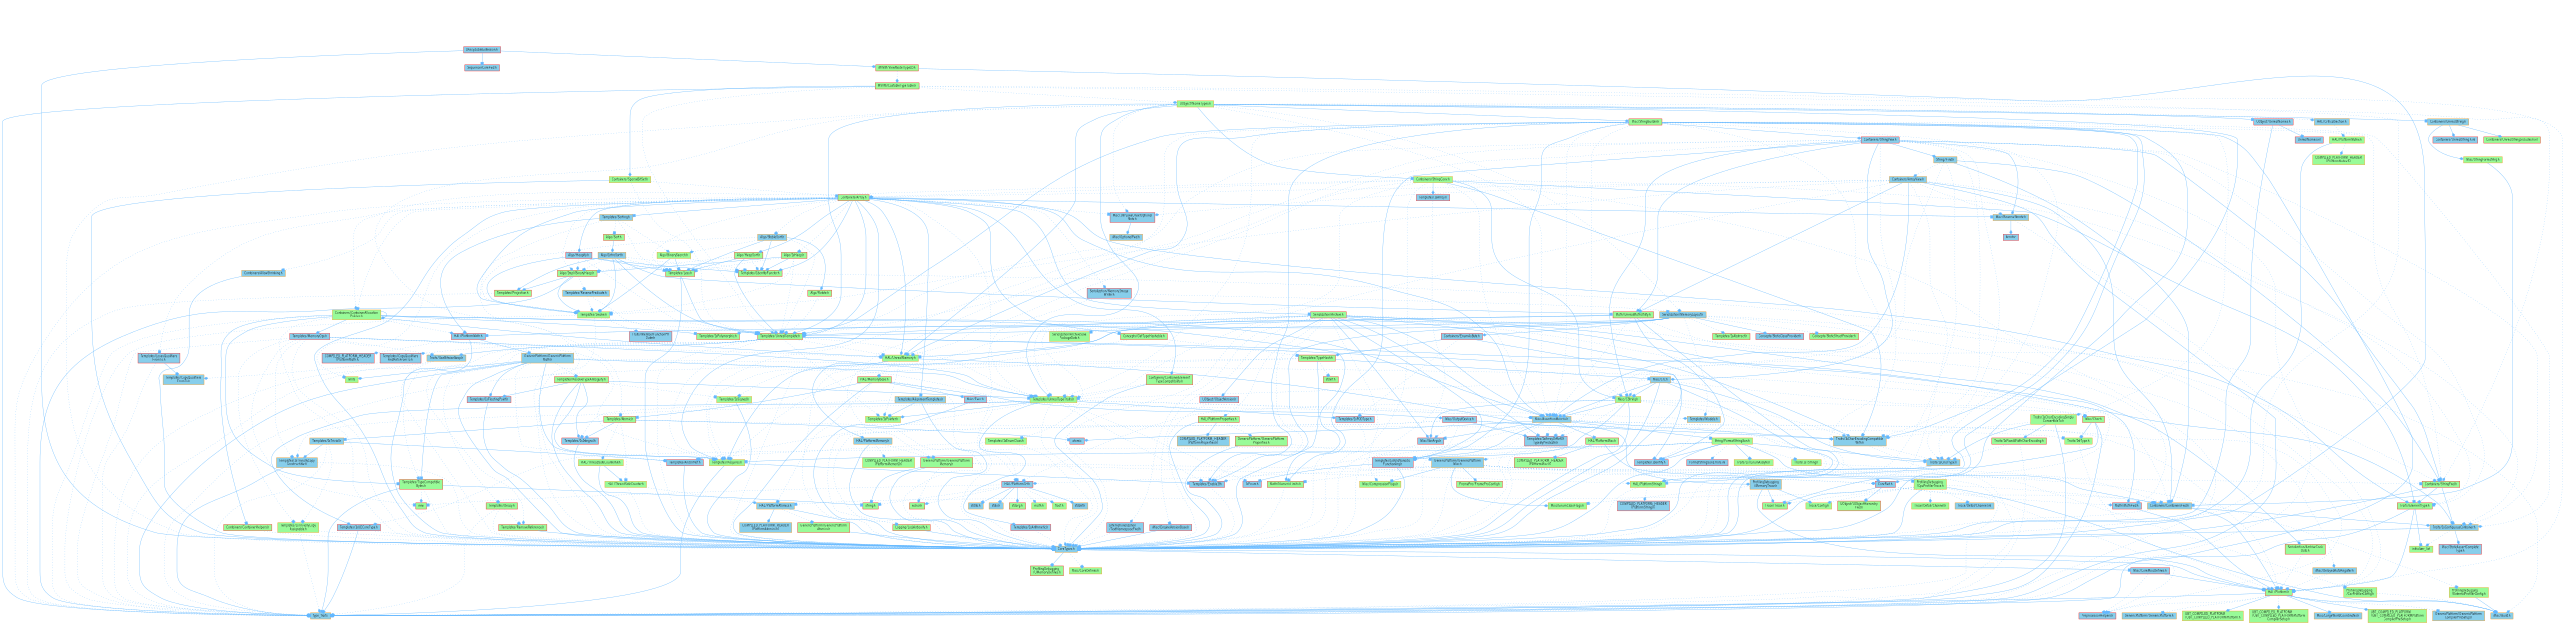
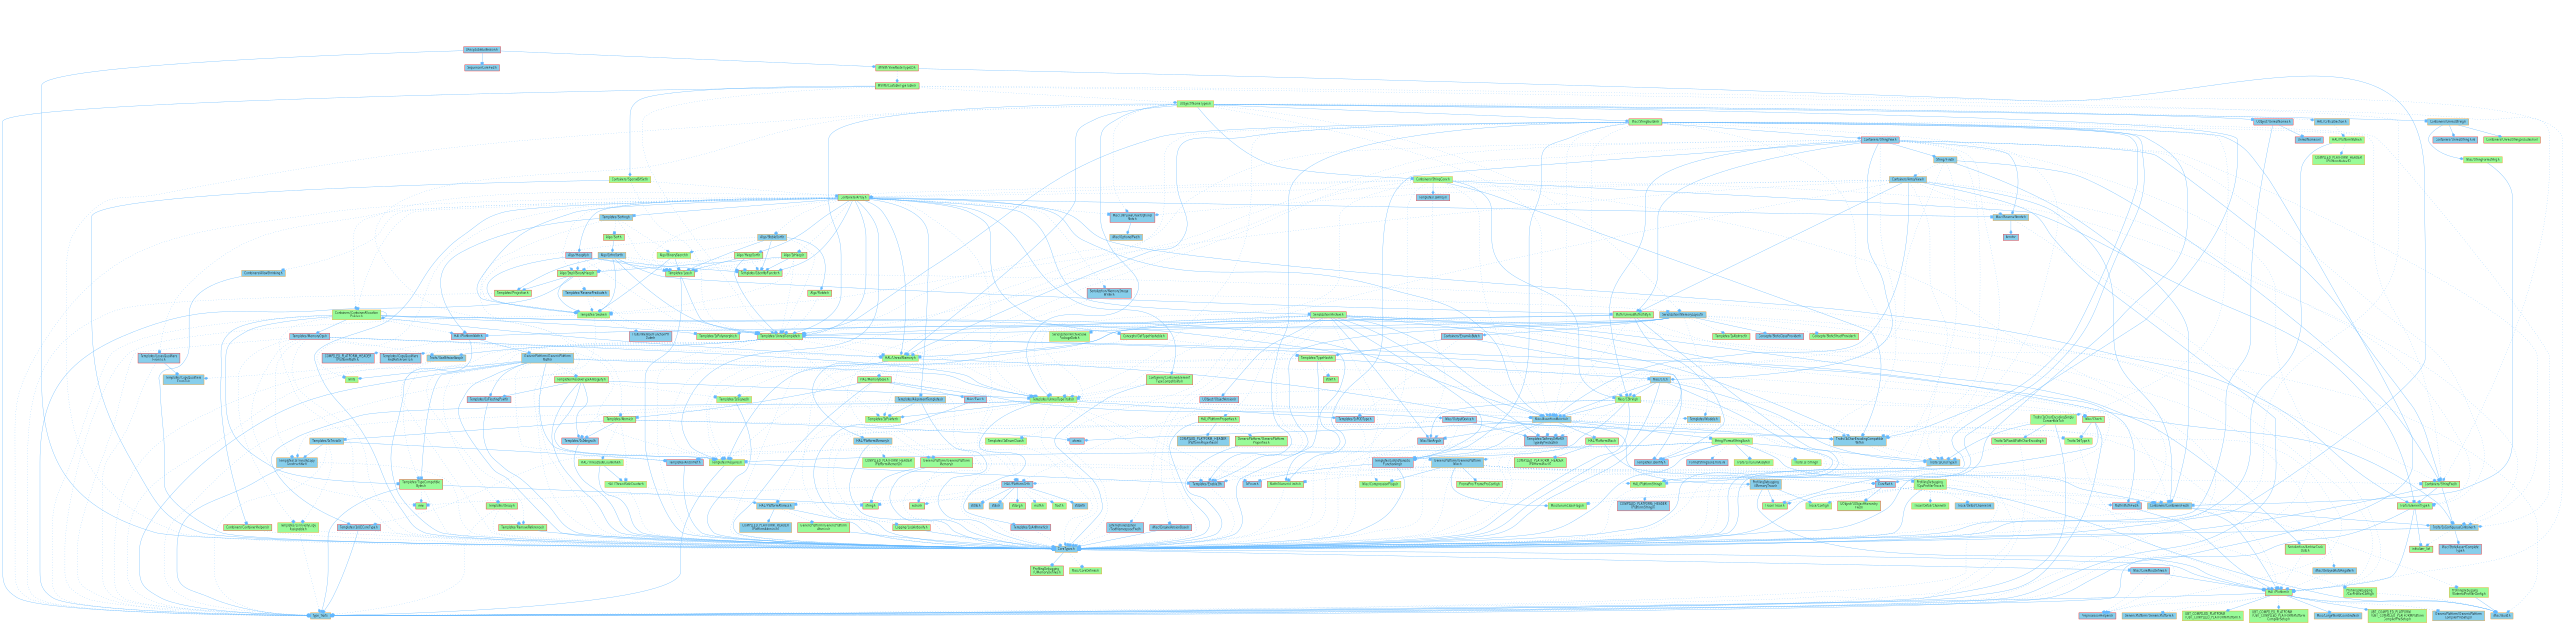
(2421, 549) -> (2421, 549)
